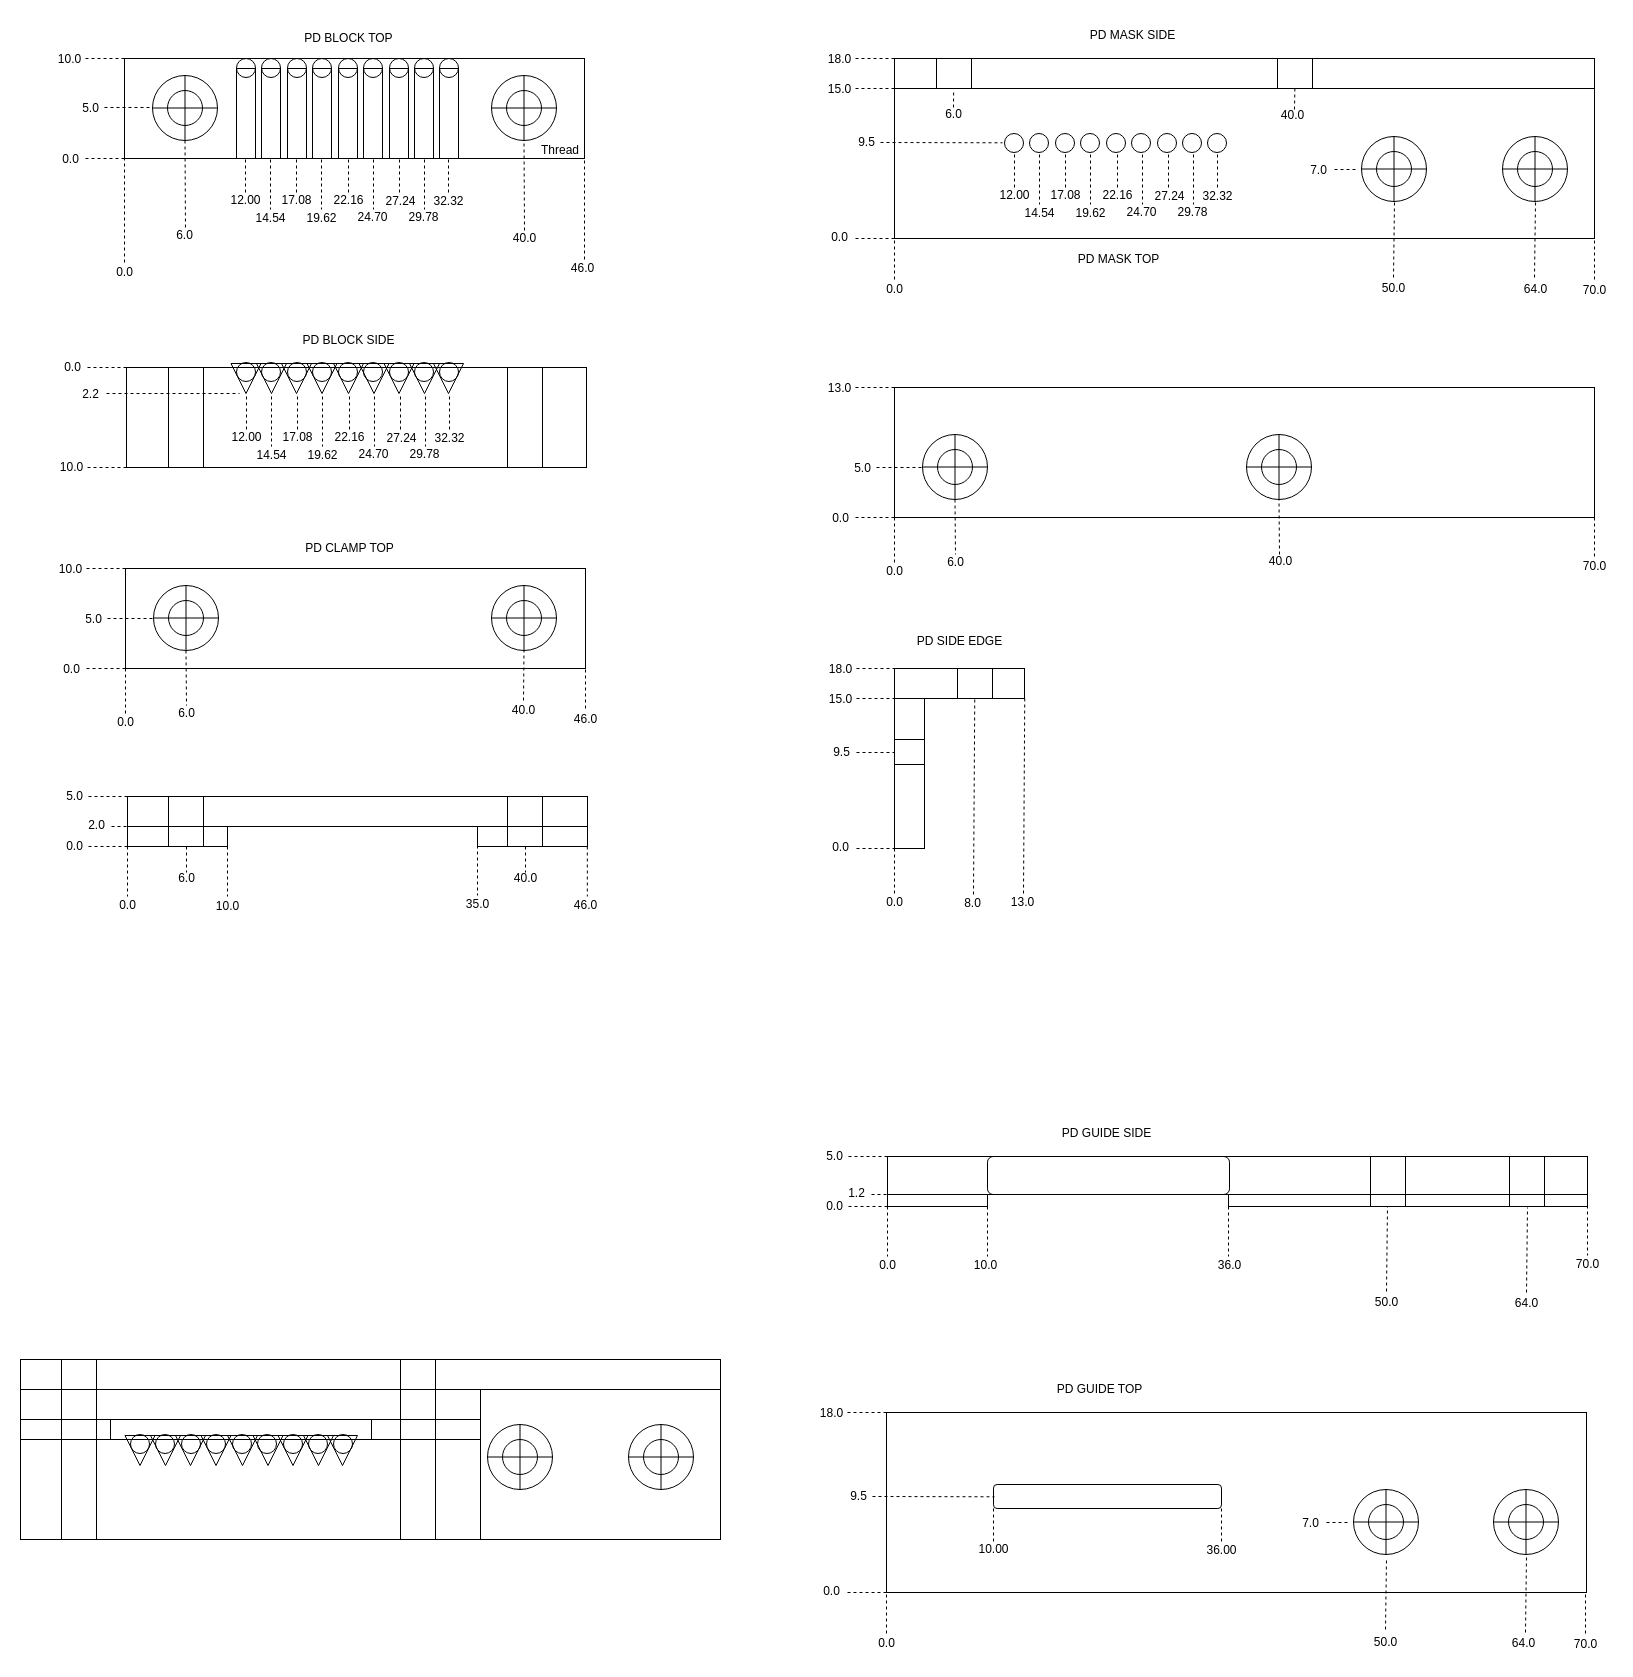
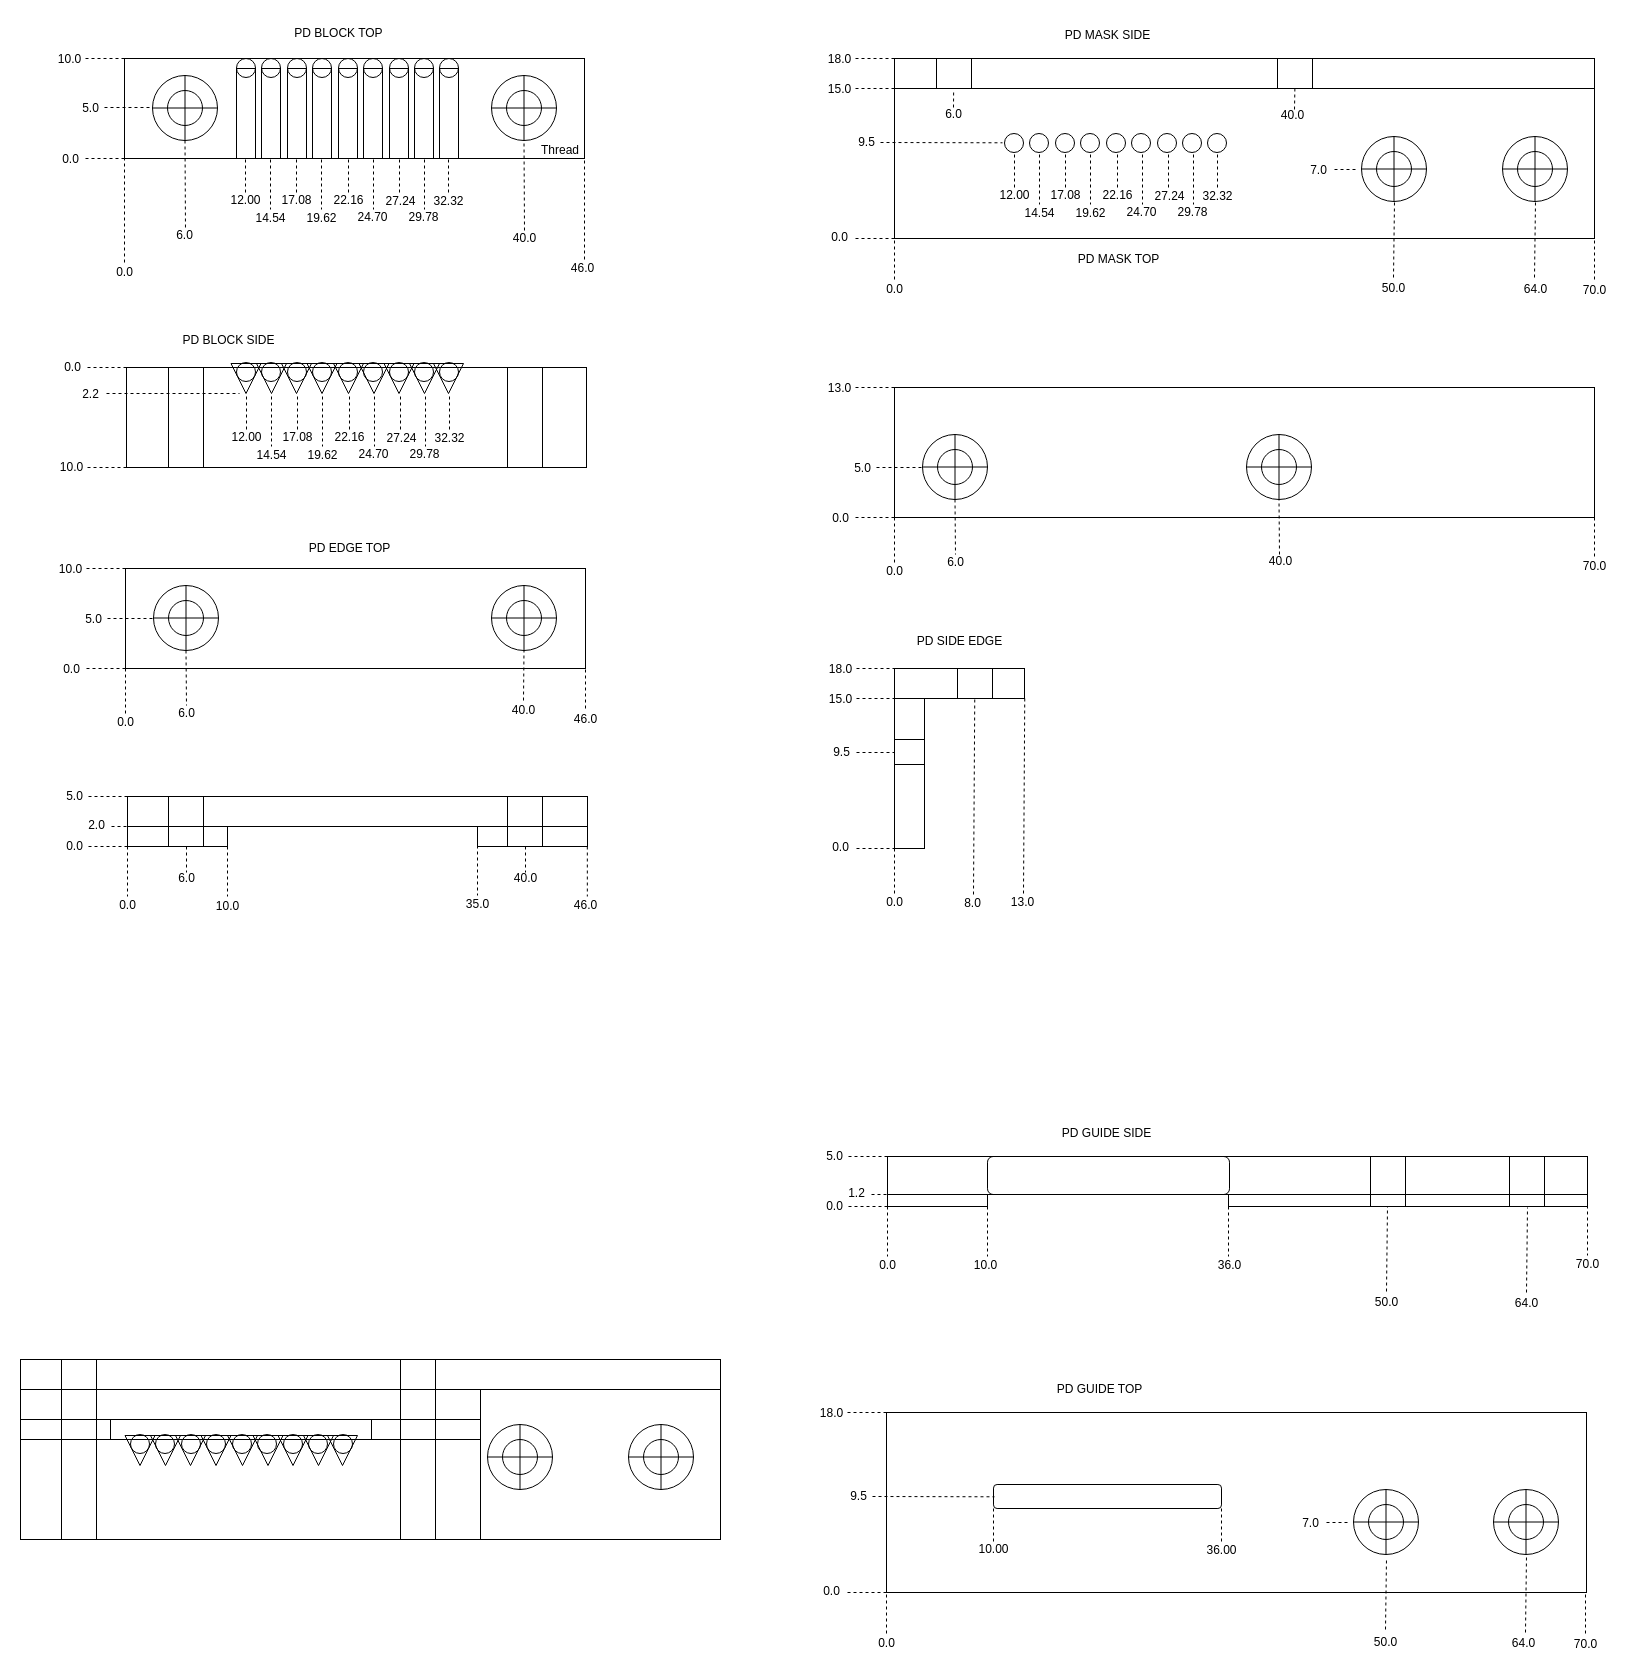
(1133, 36) -> (1108, 36)
(349, 39) -> (339, 34)
(349, 341) -> (229, 341)
(350, 549) -> (350, 549)
